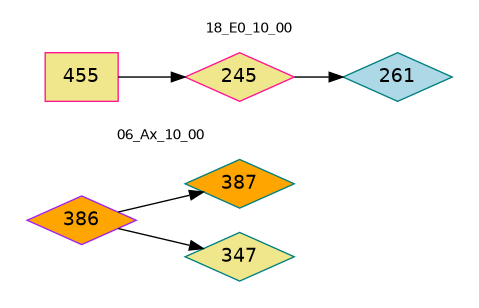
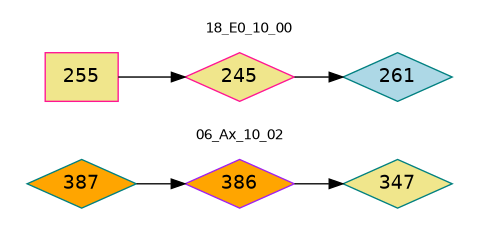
(82, 77) -> (82, 77)
(161, 136) -> (240, 136)
(154, 204) -> (154, 184)
